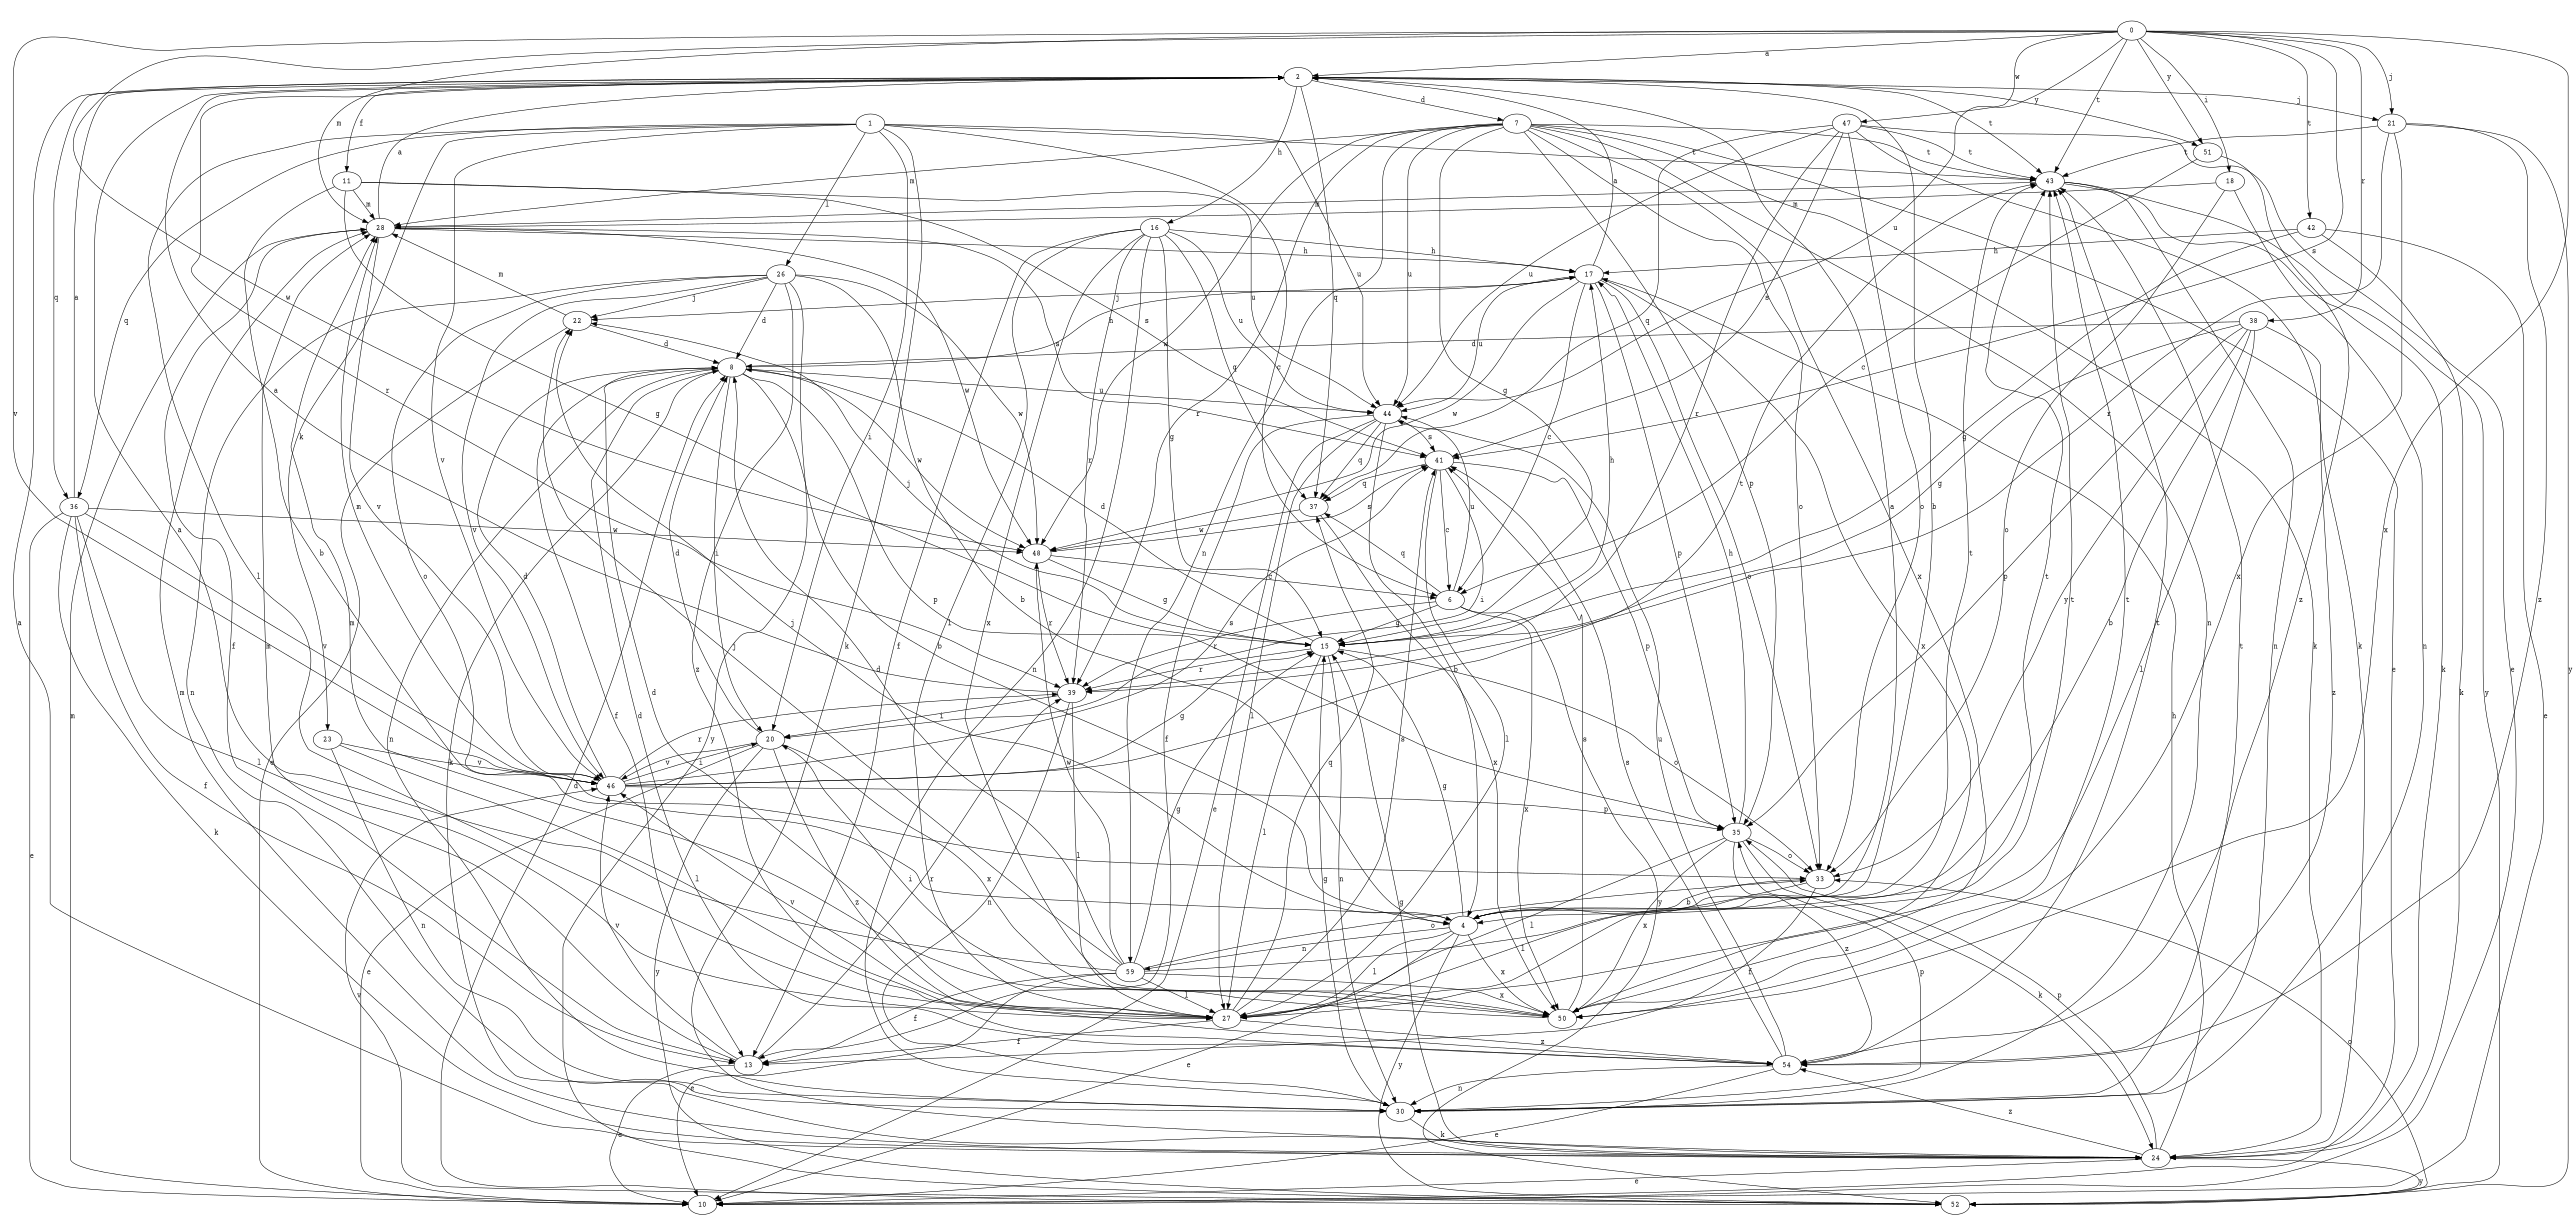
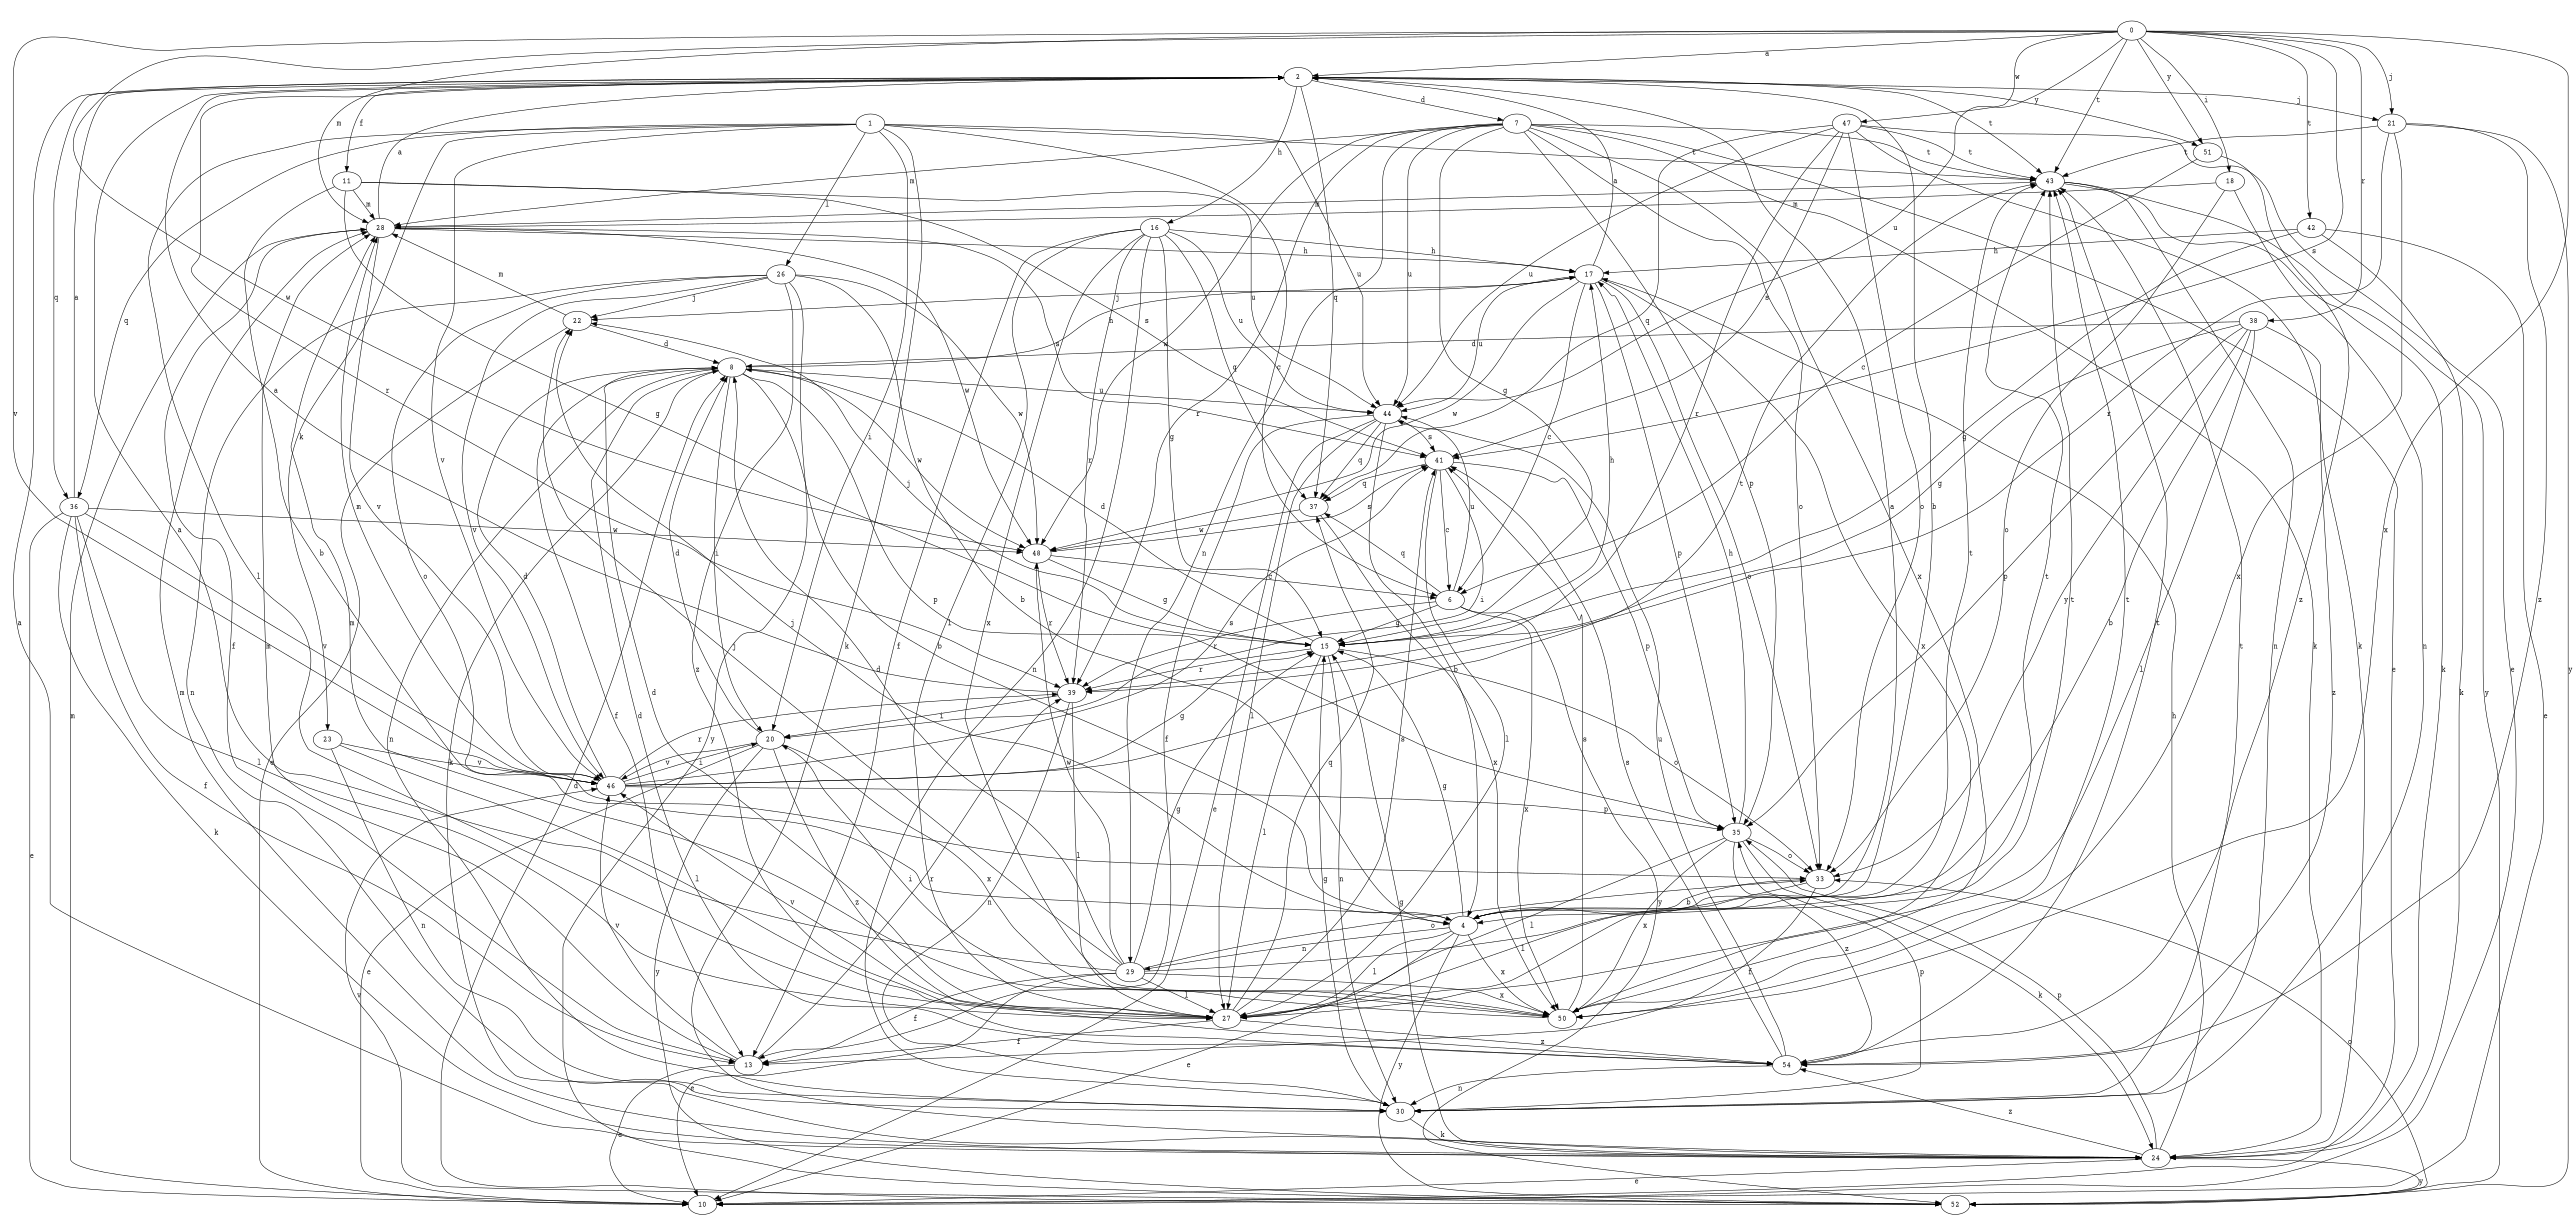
(758, 319) -> none
(2198, 728) -> none
(1130, 972) -> (1130, 972)
(1252, 1164) -> none
